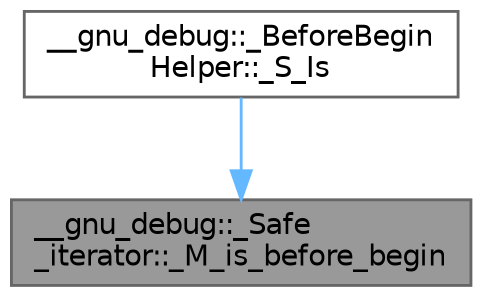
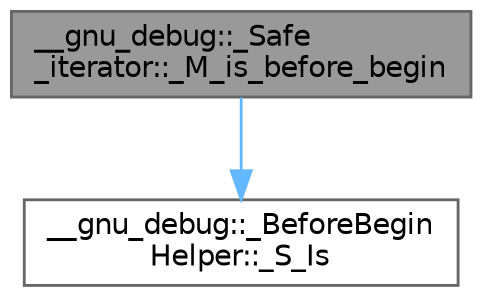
(241, 134) -> (241, 134)
